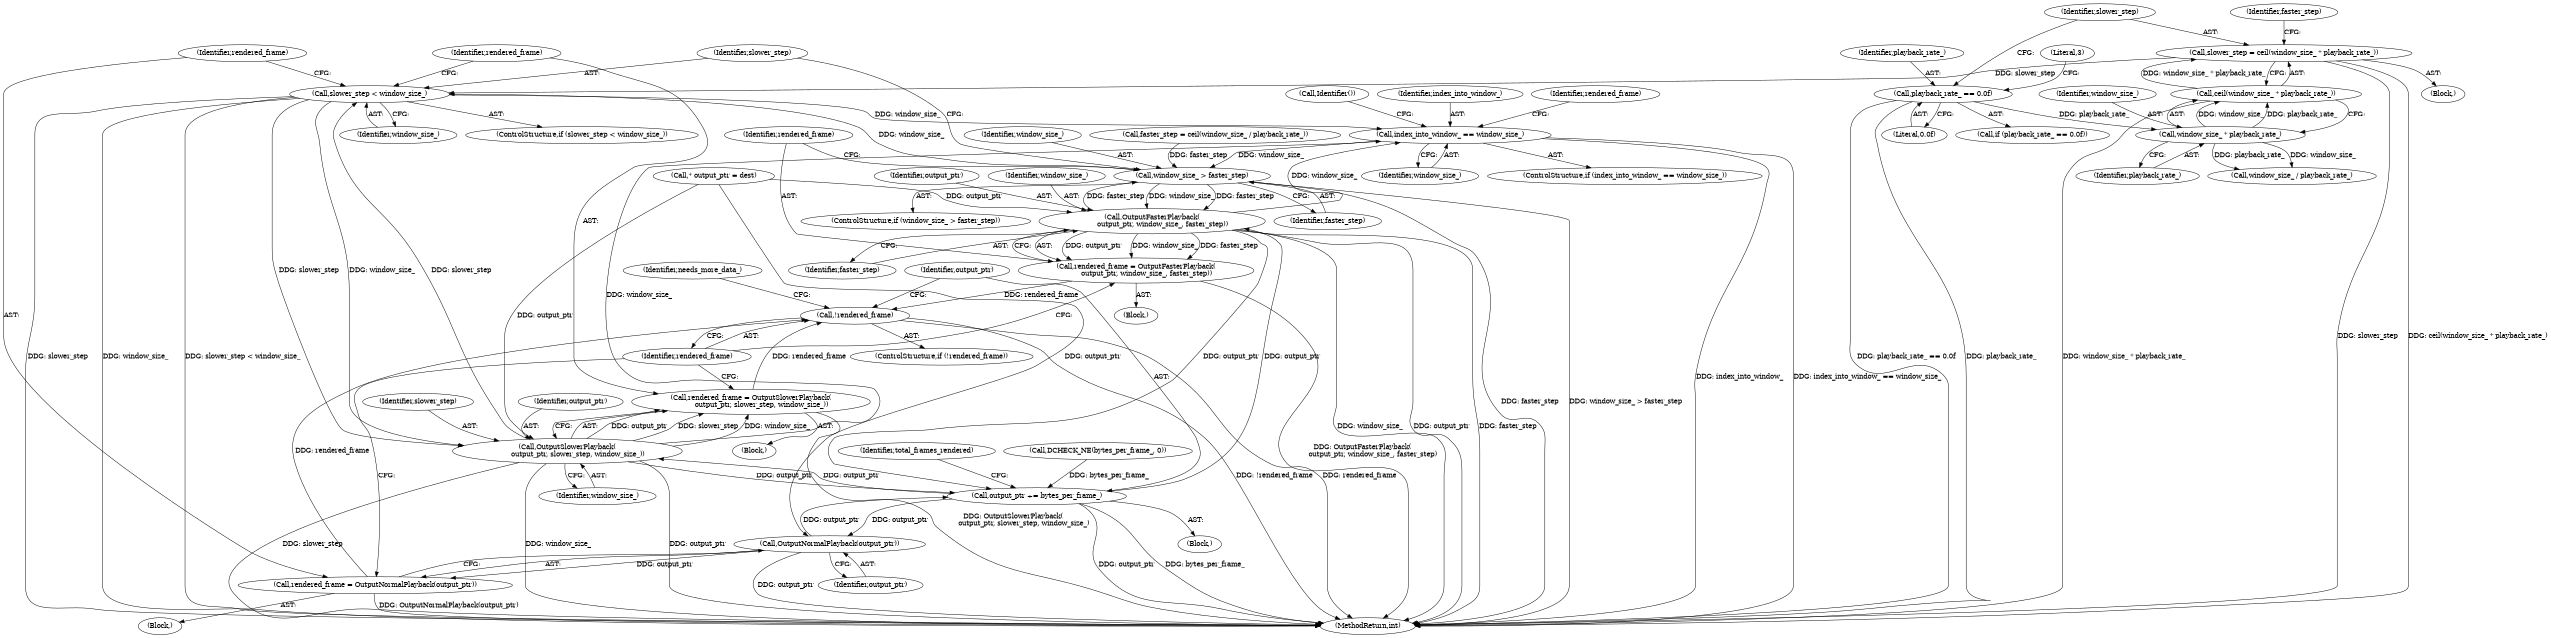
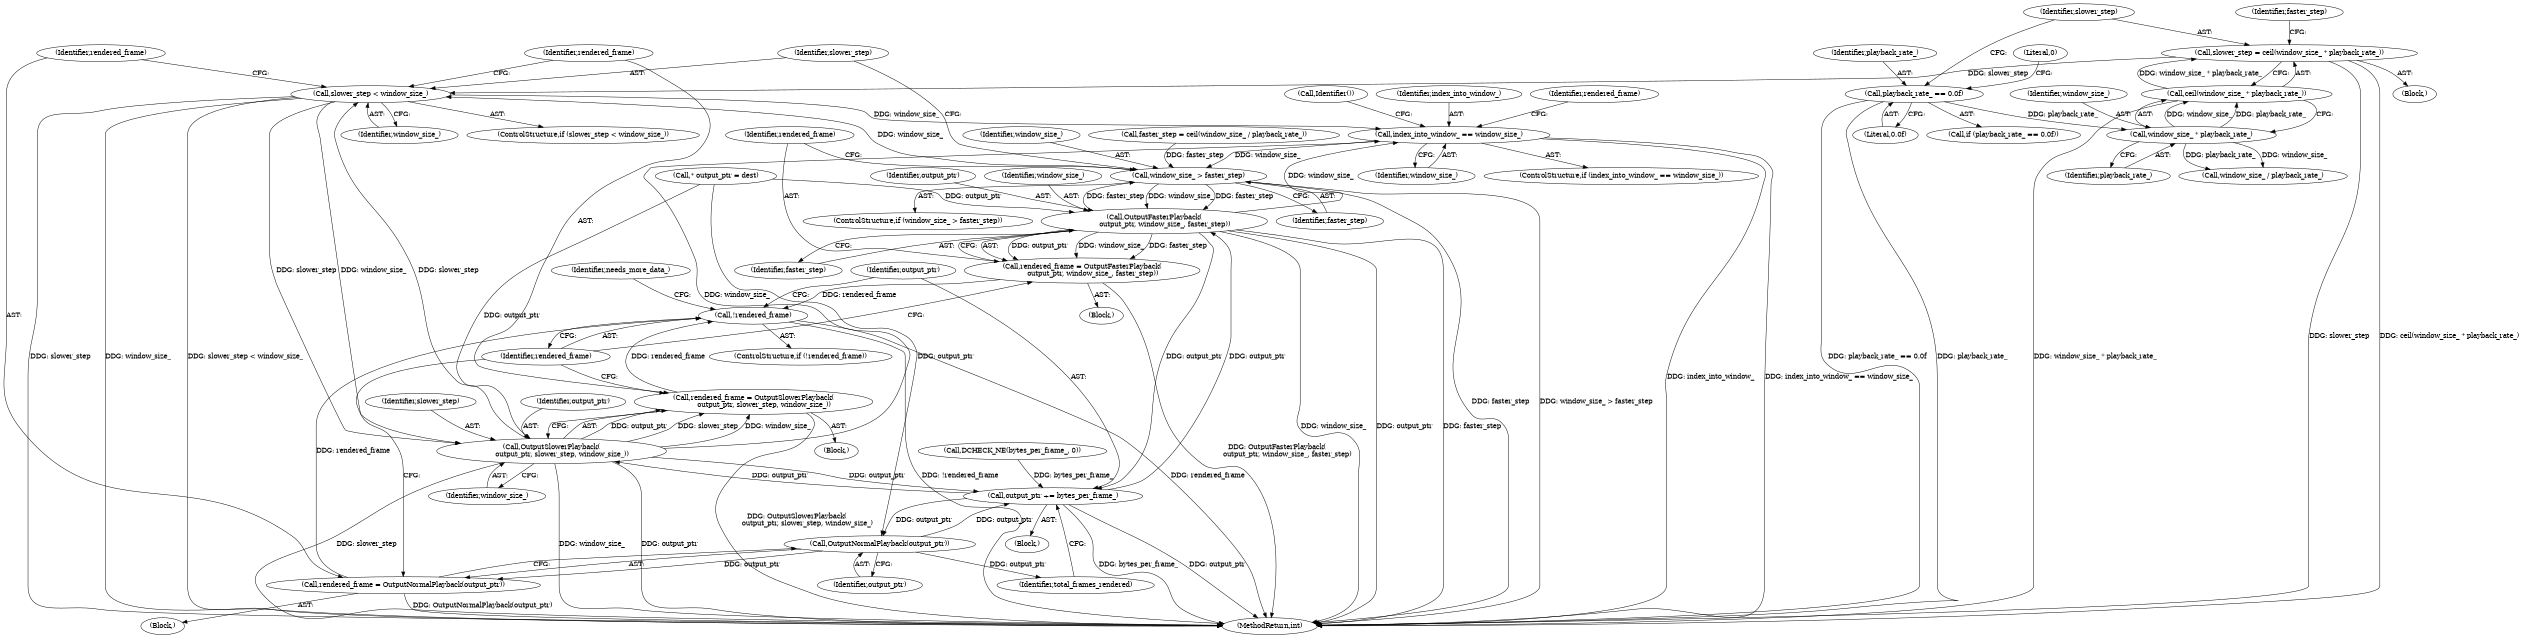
(2067, 53) -> (2040, 53)
(1001, 617) -> (976, 564)
